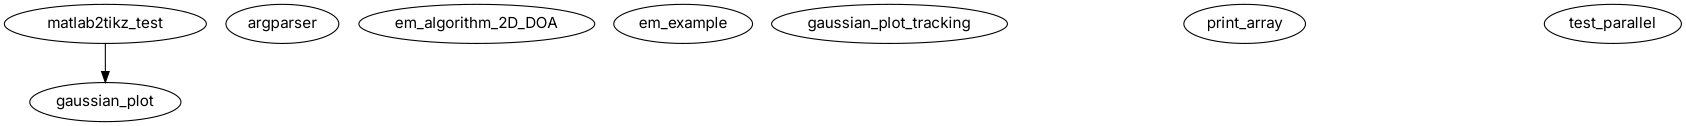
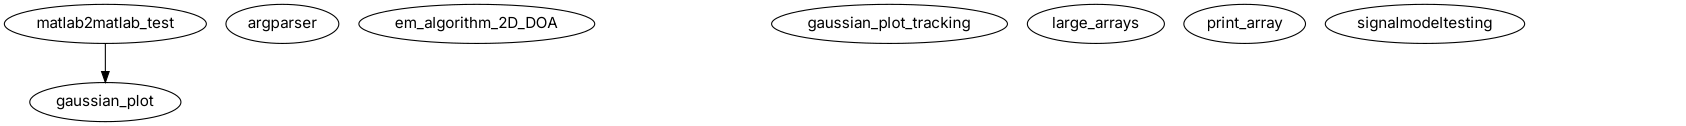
(105, 24) -> (105, 24)
(683, 24) -> none
none -> (1096, 24)
none -> (1425, 24)
(1613, 24) -> none
